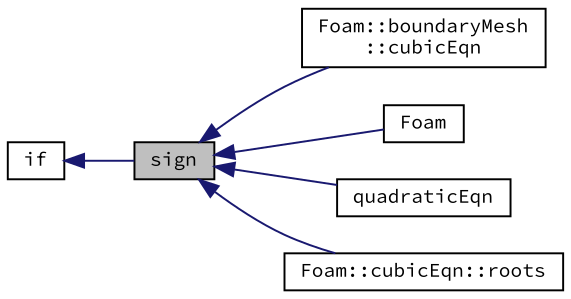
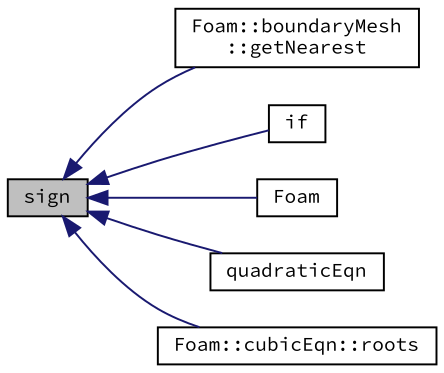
(424, 38) -> (297, 38)
(109, 161) -> (187, 152)
